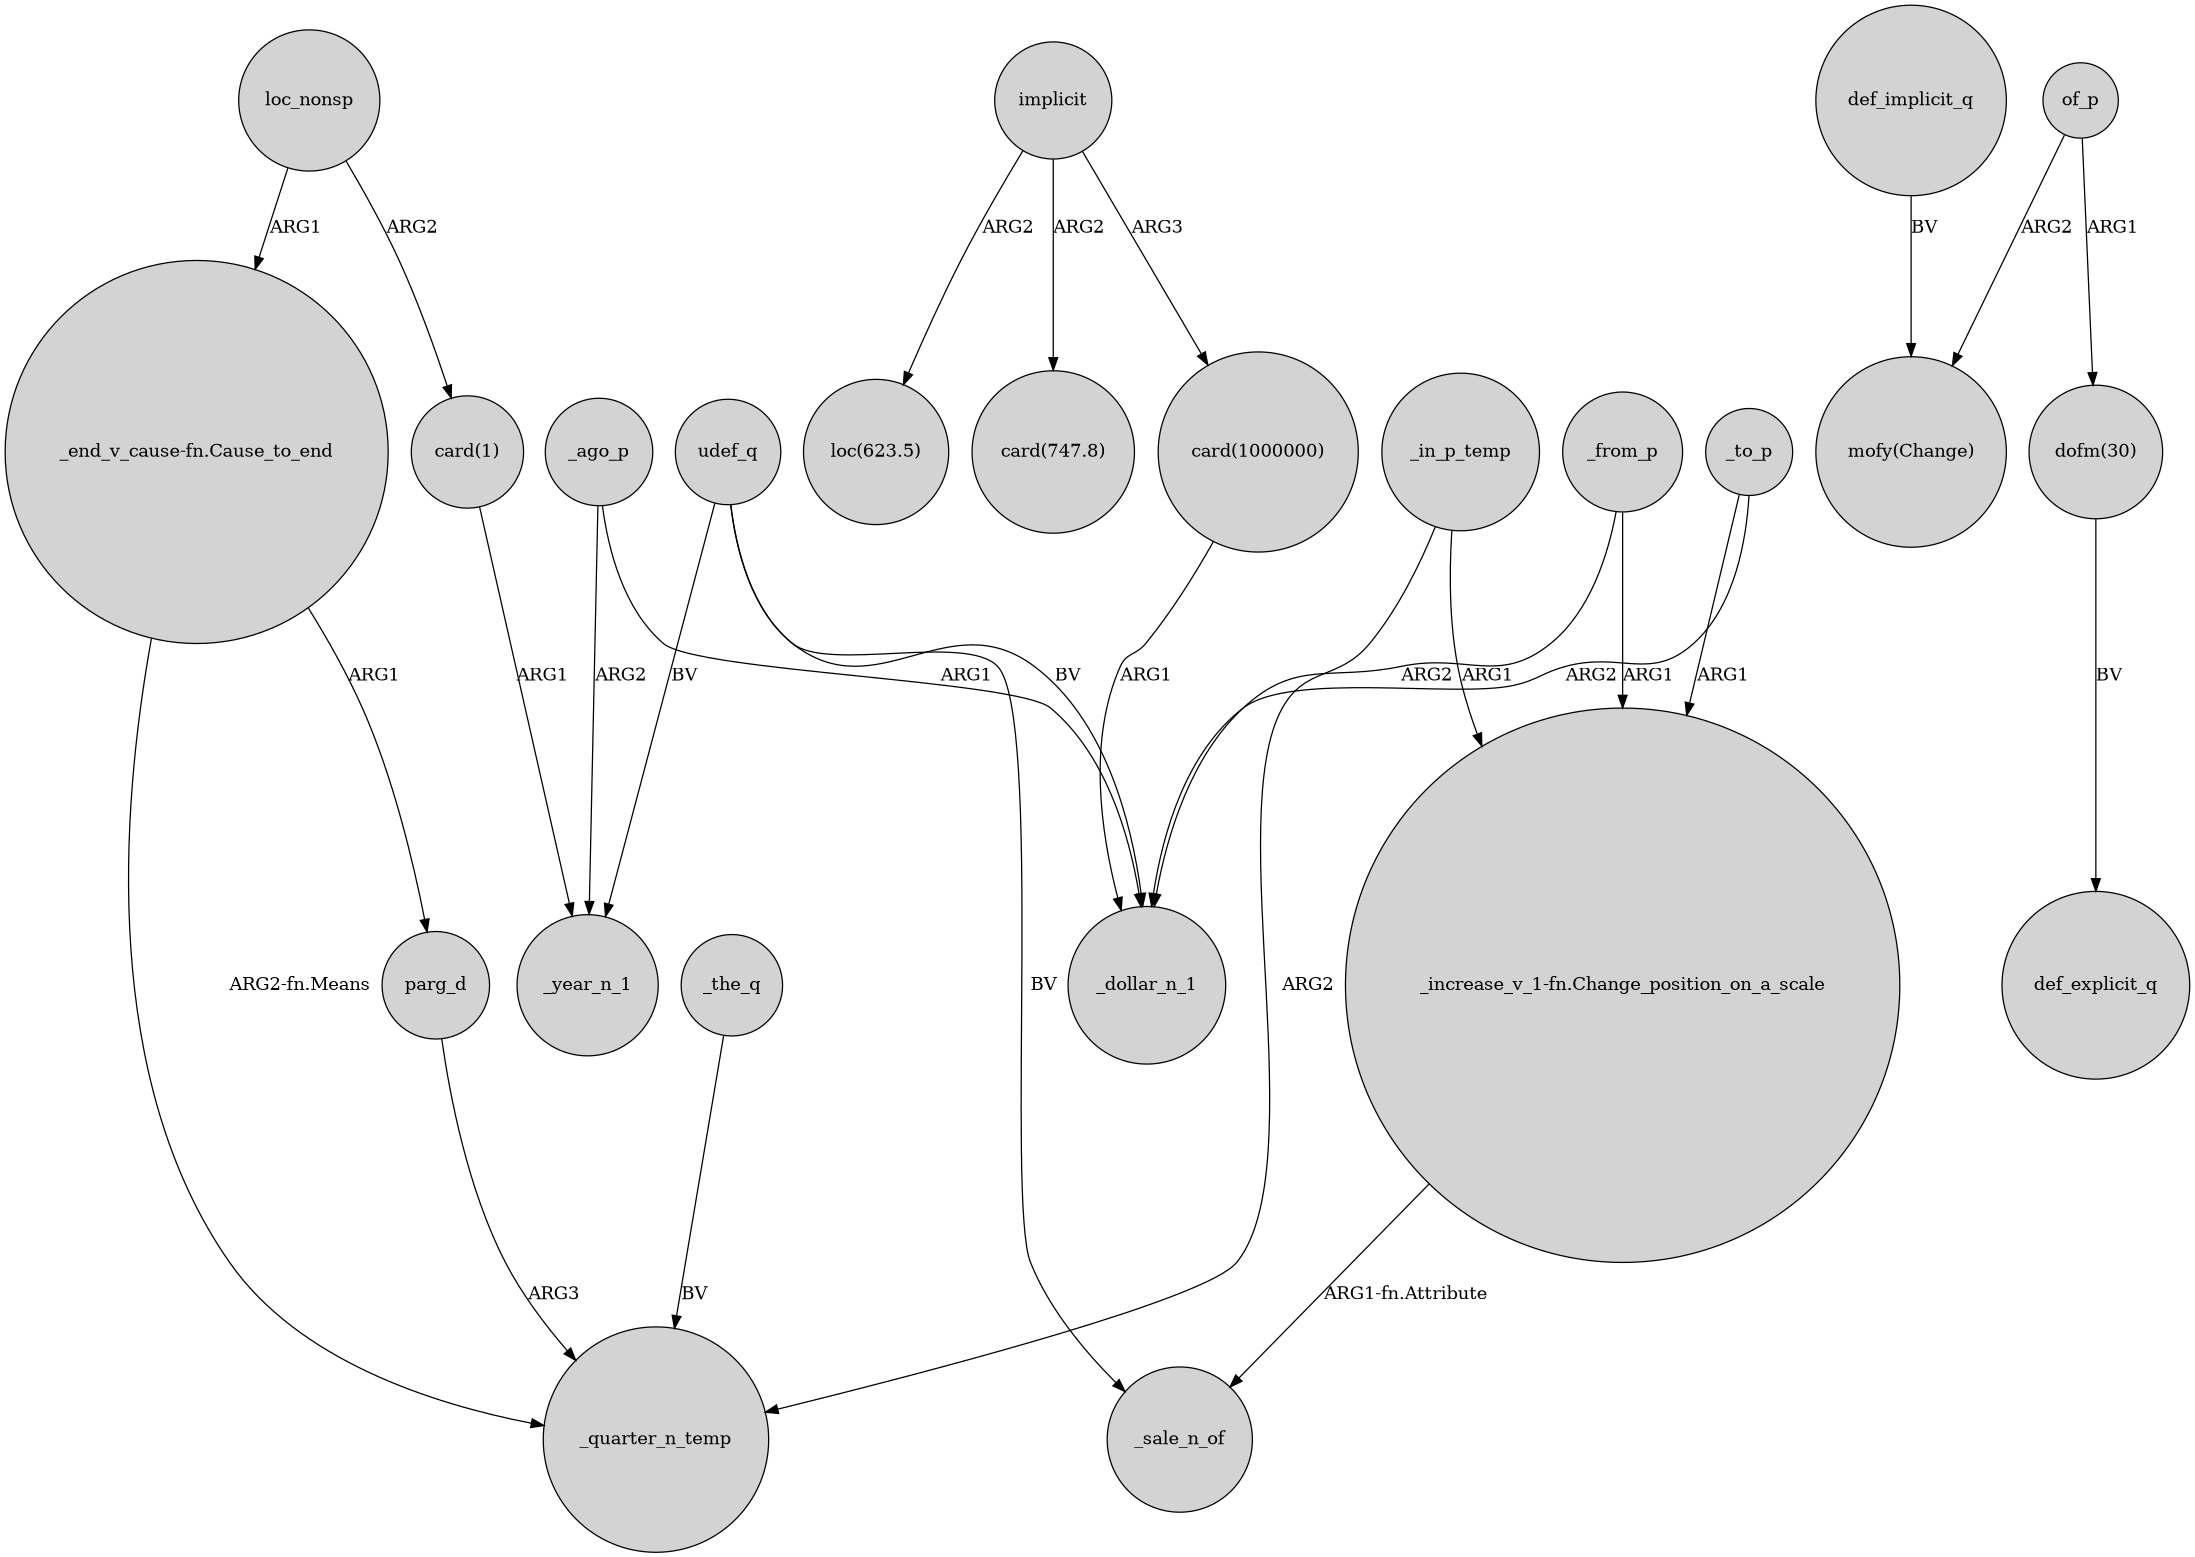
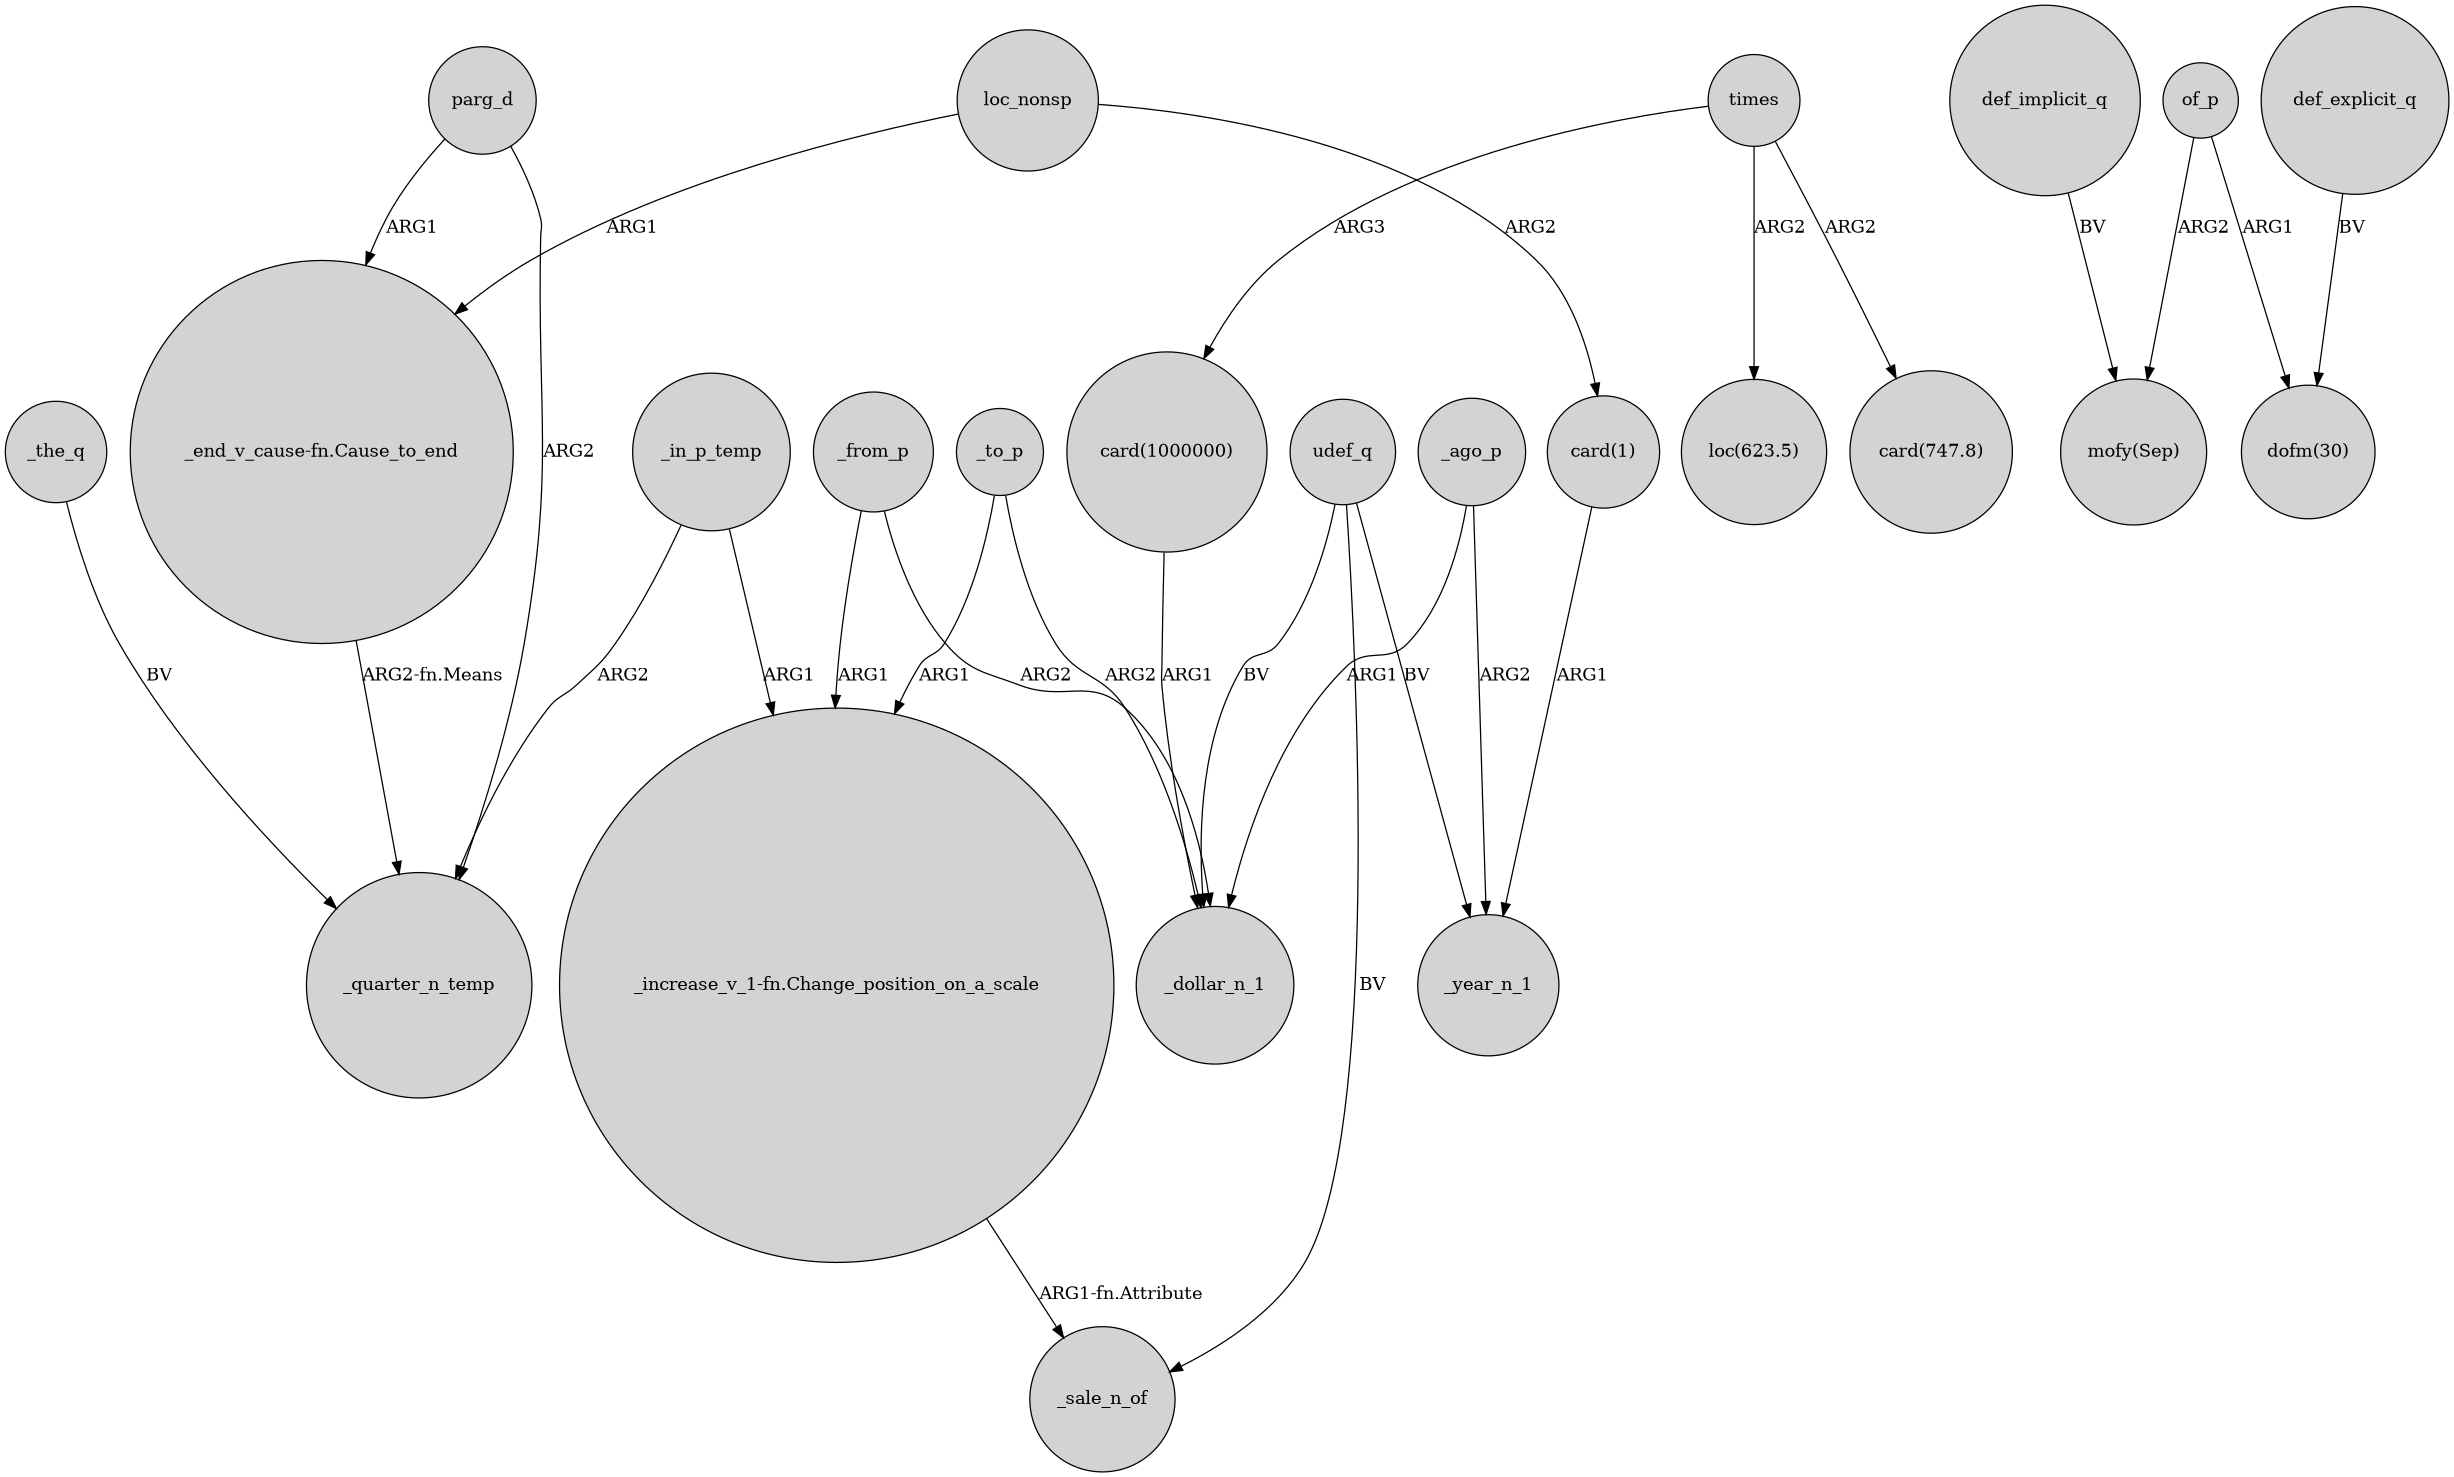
(1053, 100) -> (1754, 100)
(1911, 452) -> (2134, 452)
(2096, 699) -> (2331, 283)
(382, 758) -> (402, 192)
(554, 1295) -> (569, 452)
